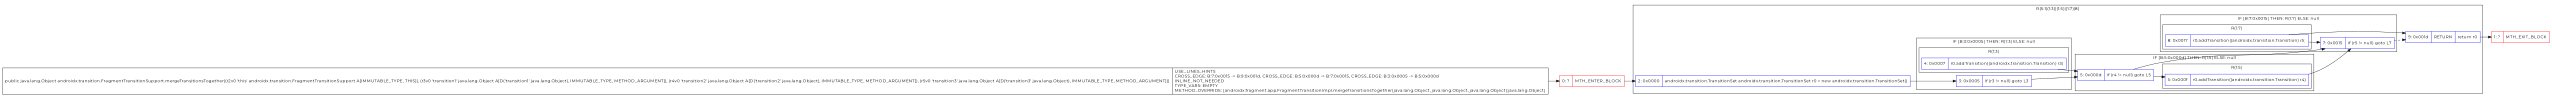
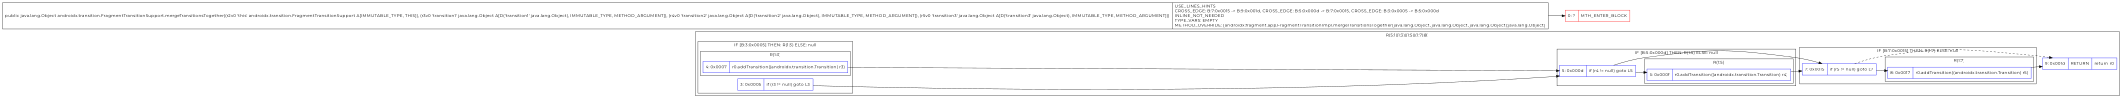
(2521, 37) -> none
(2313, 42) -> (1880, 71)
(1773, 81) -> none
